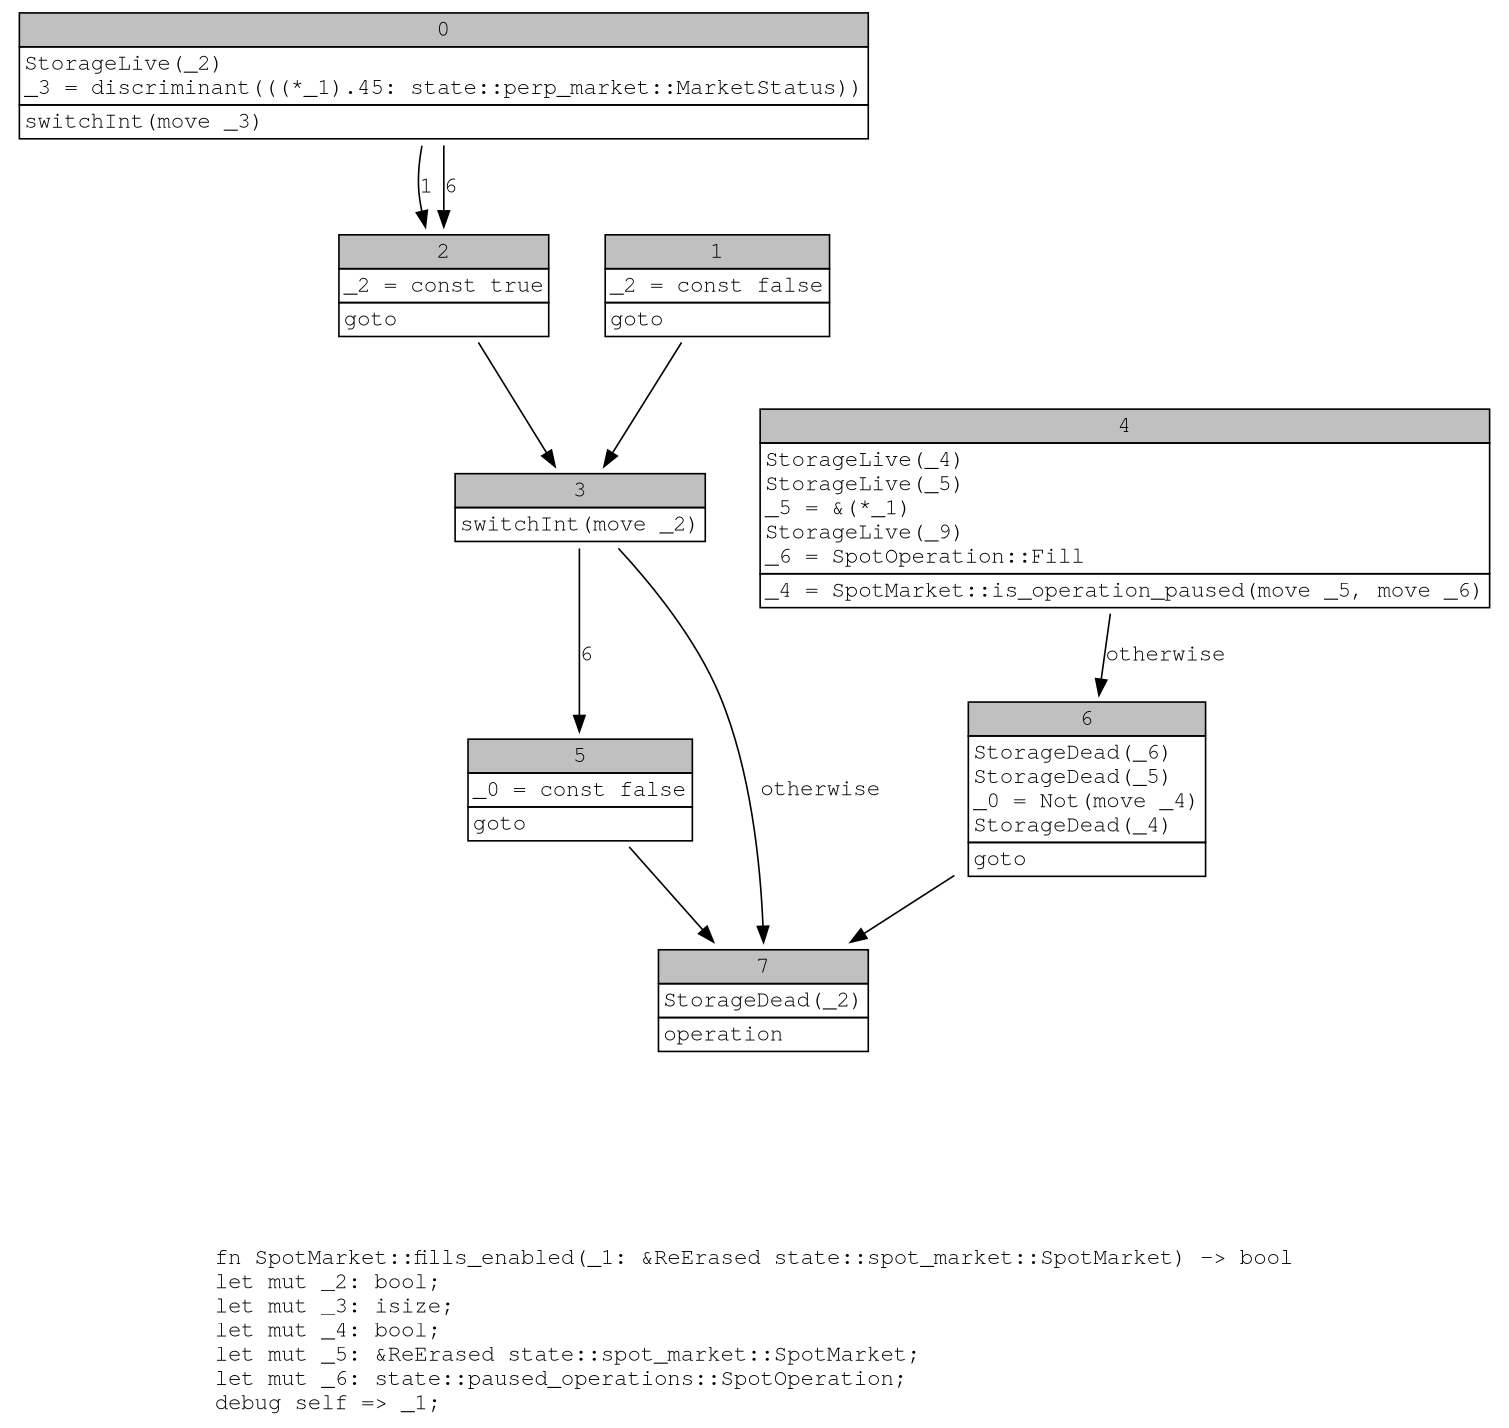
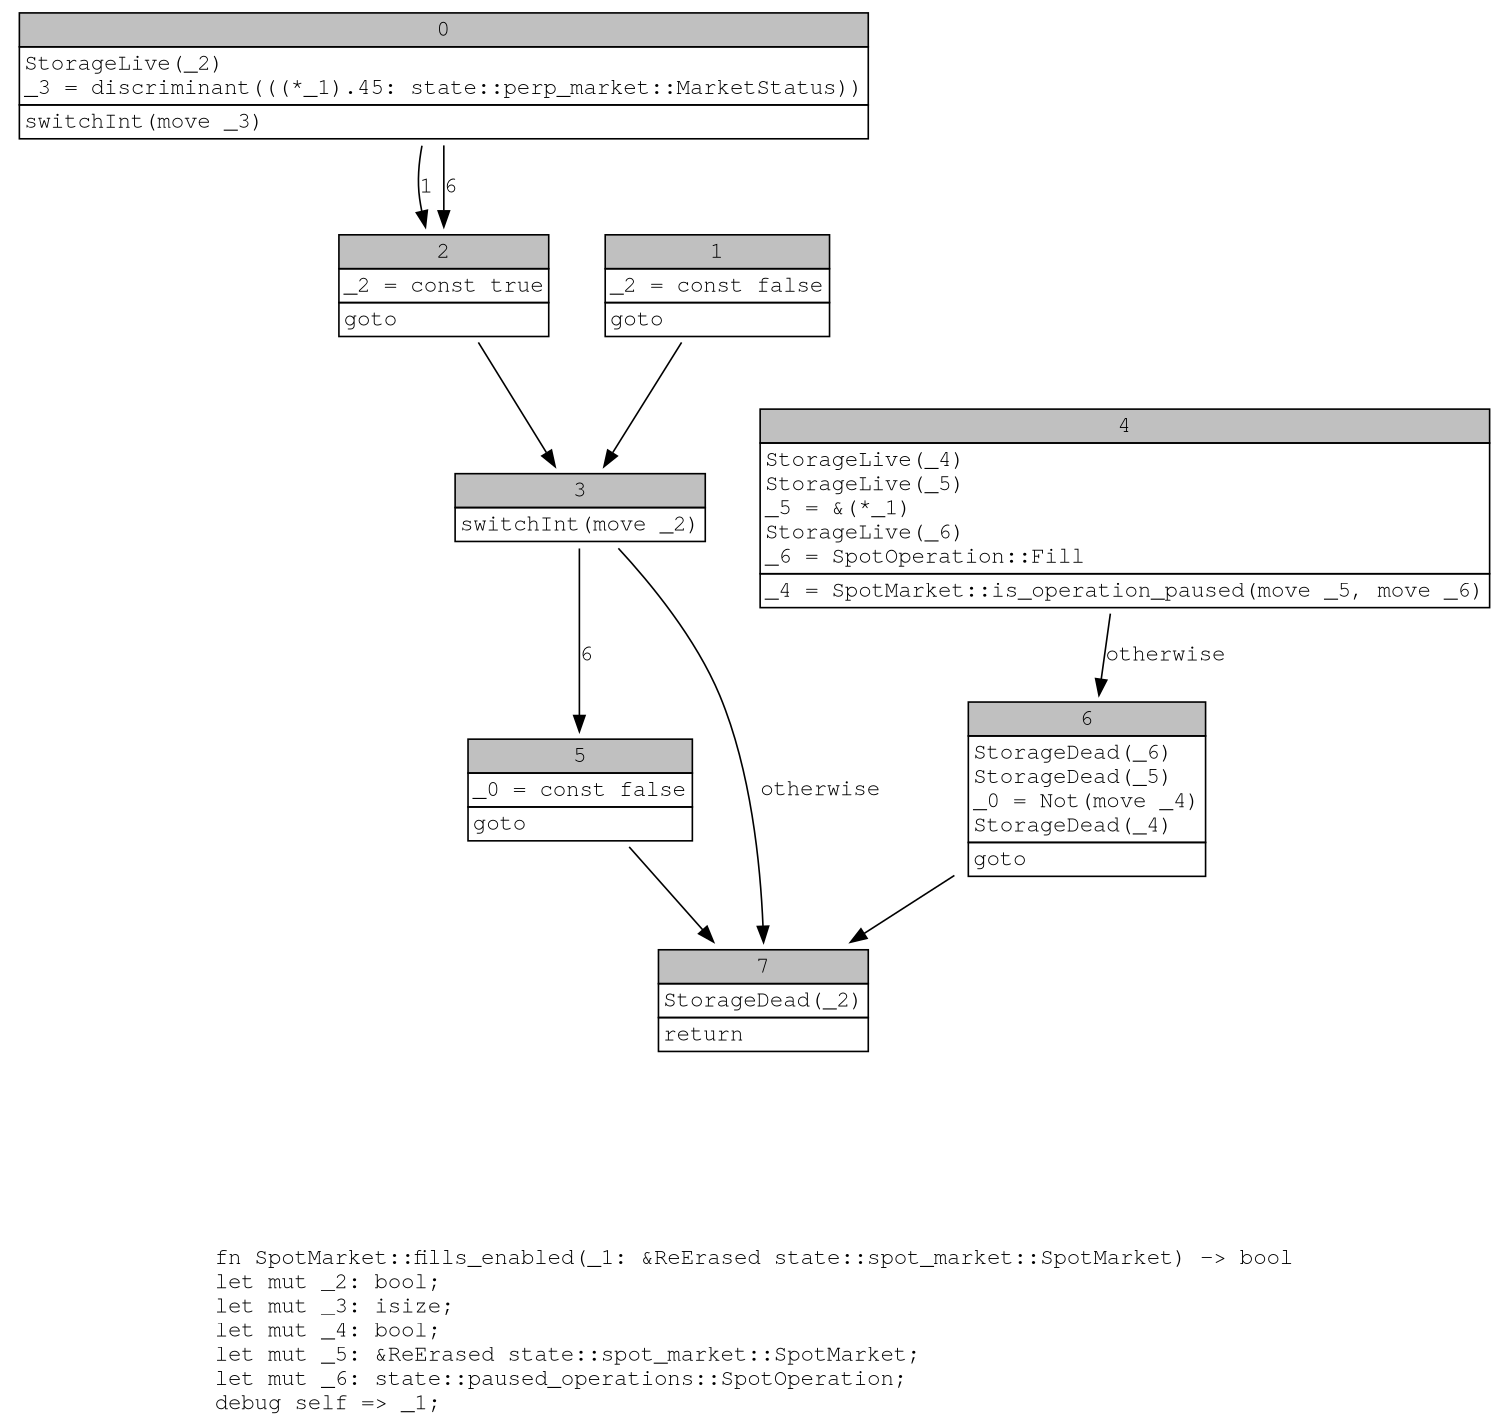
(865, 532) -> (865, 532)
(724, 1034) -> (704, 1034)
